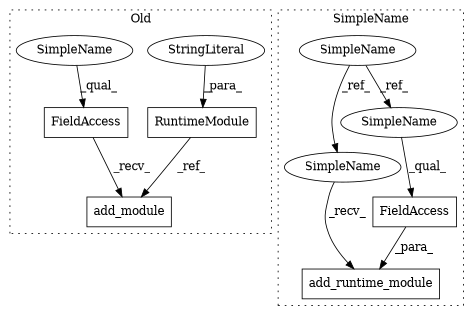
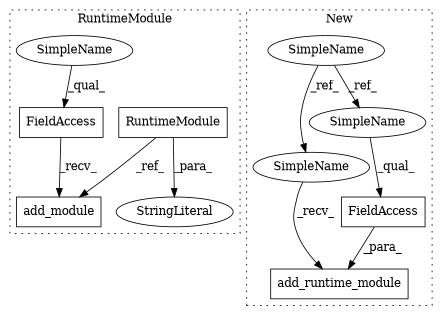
(141, 19) -> (125, 19)
(371, 19) -> (339, 19)
(204, 82) -> (174, 163)
